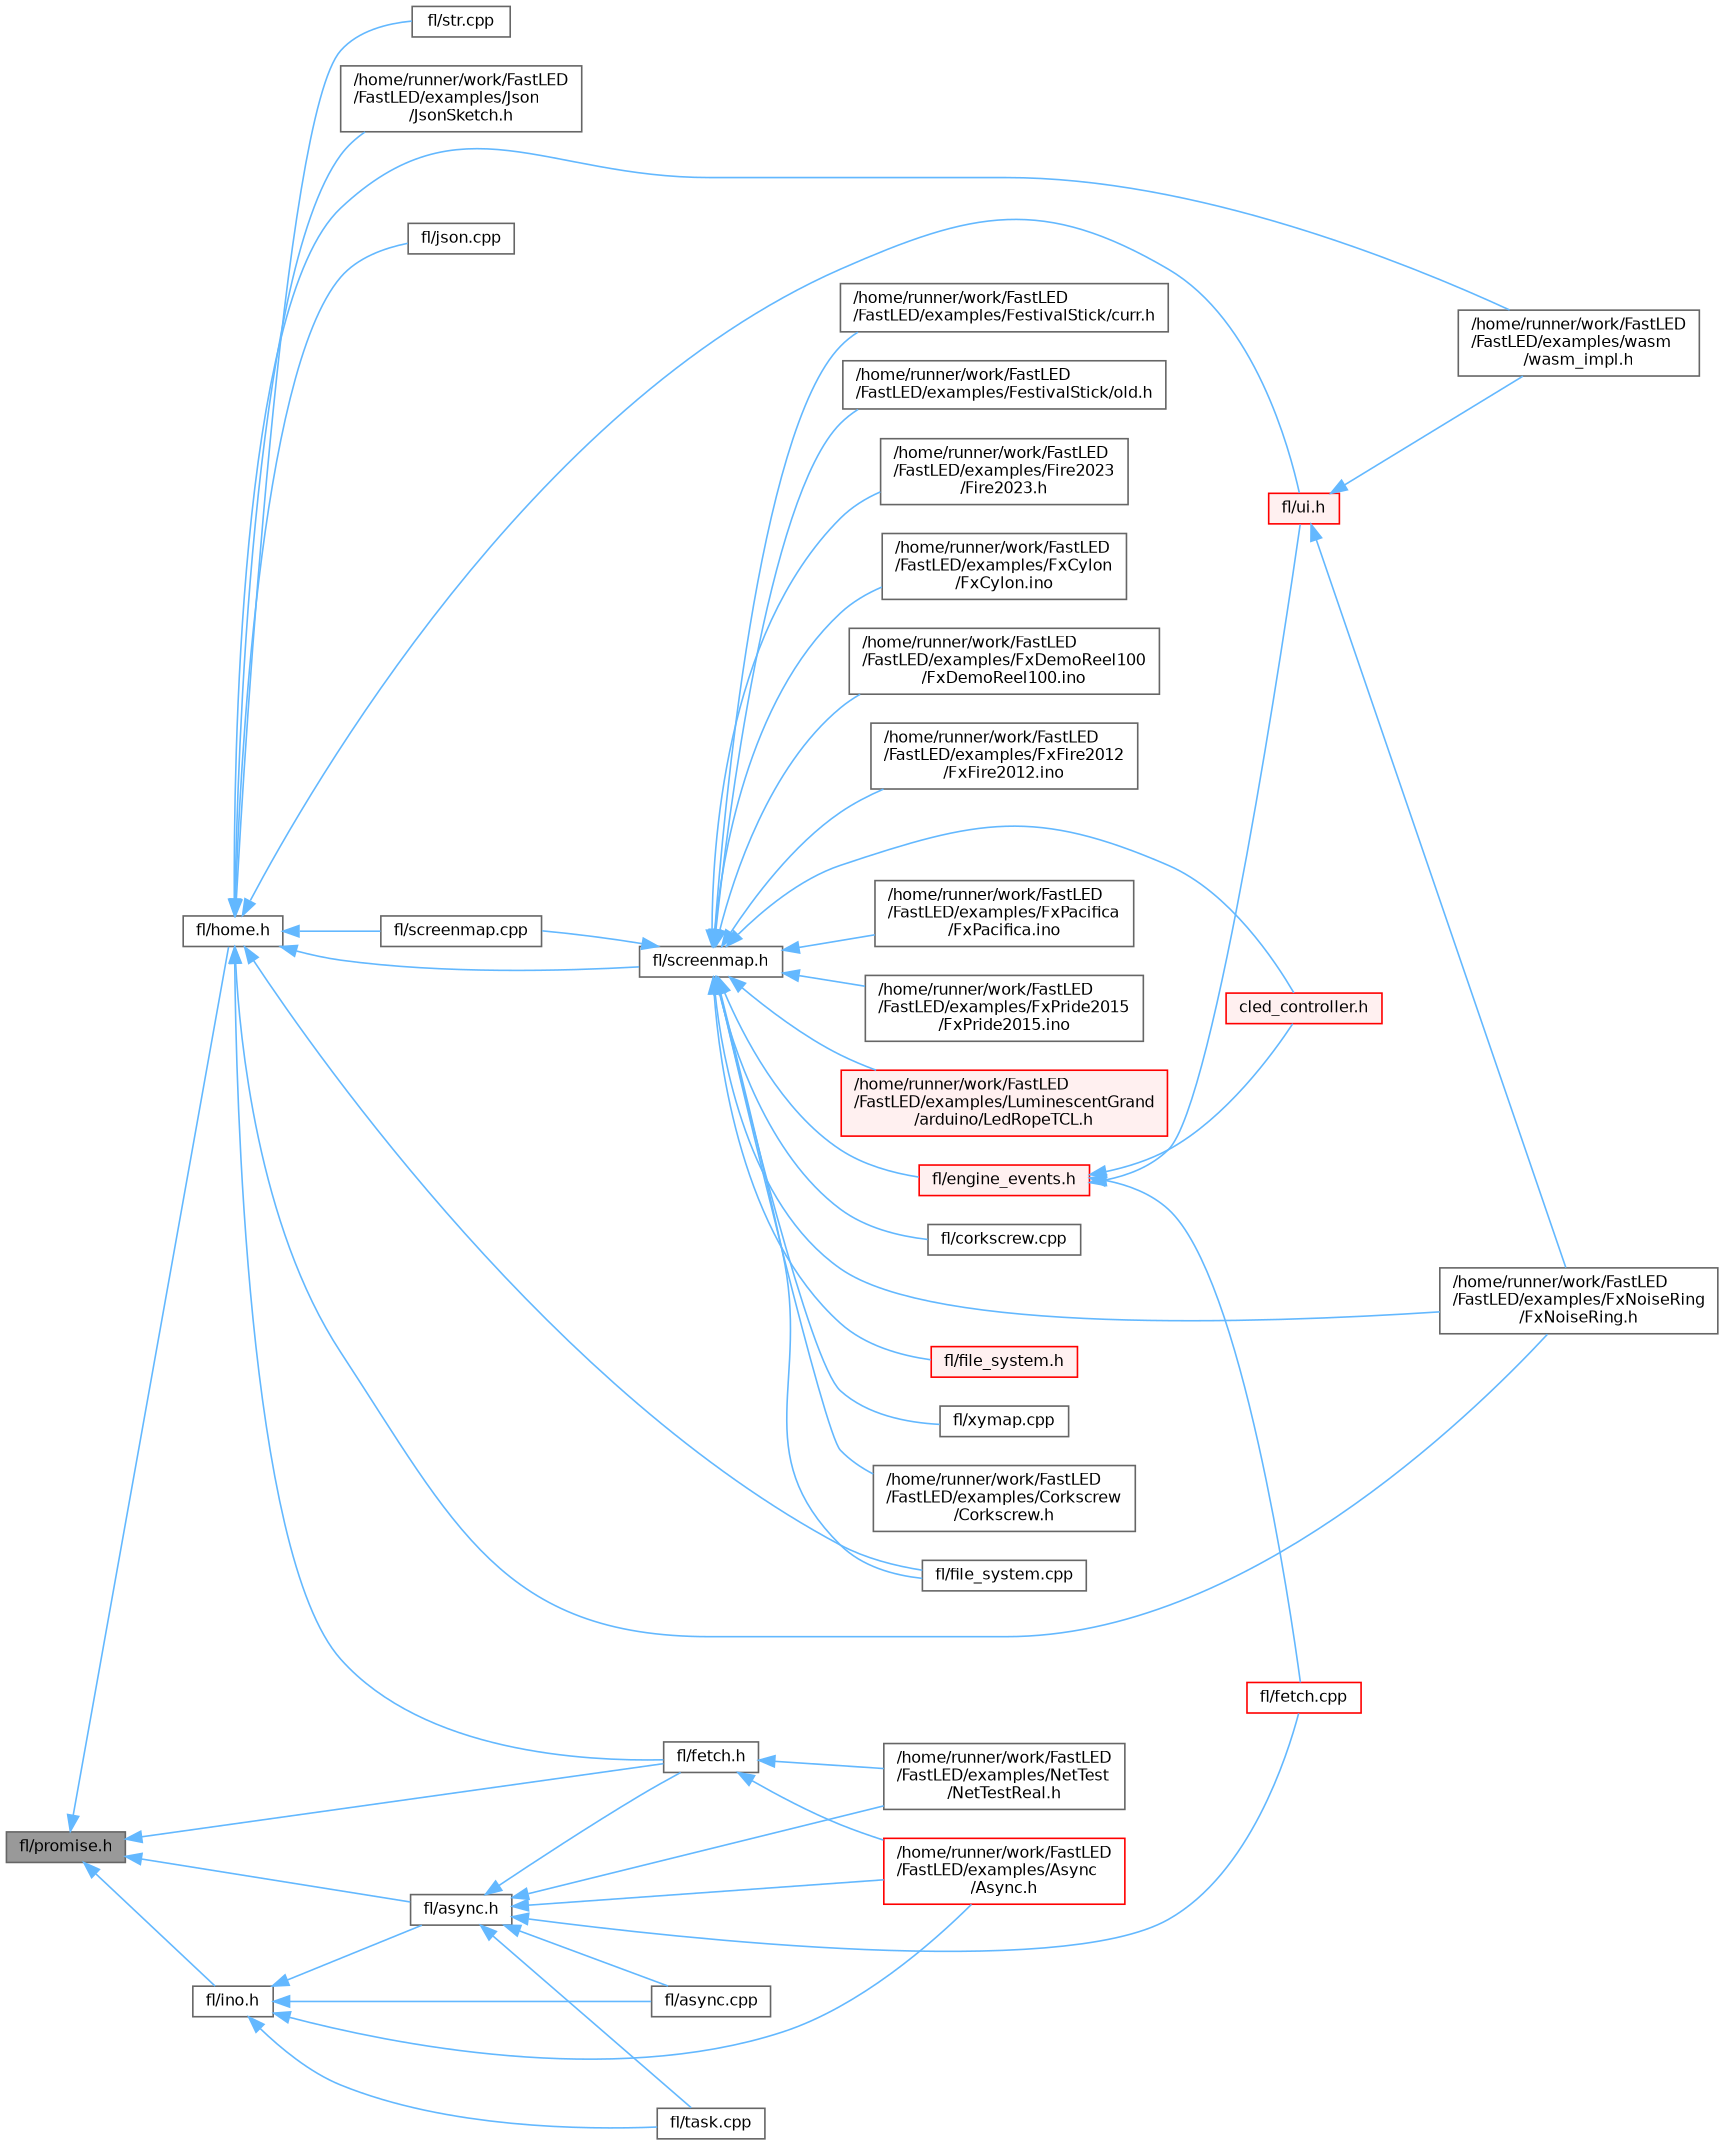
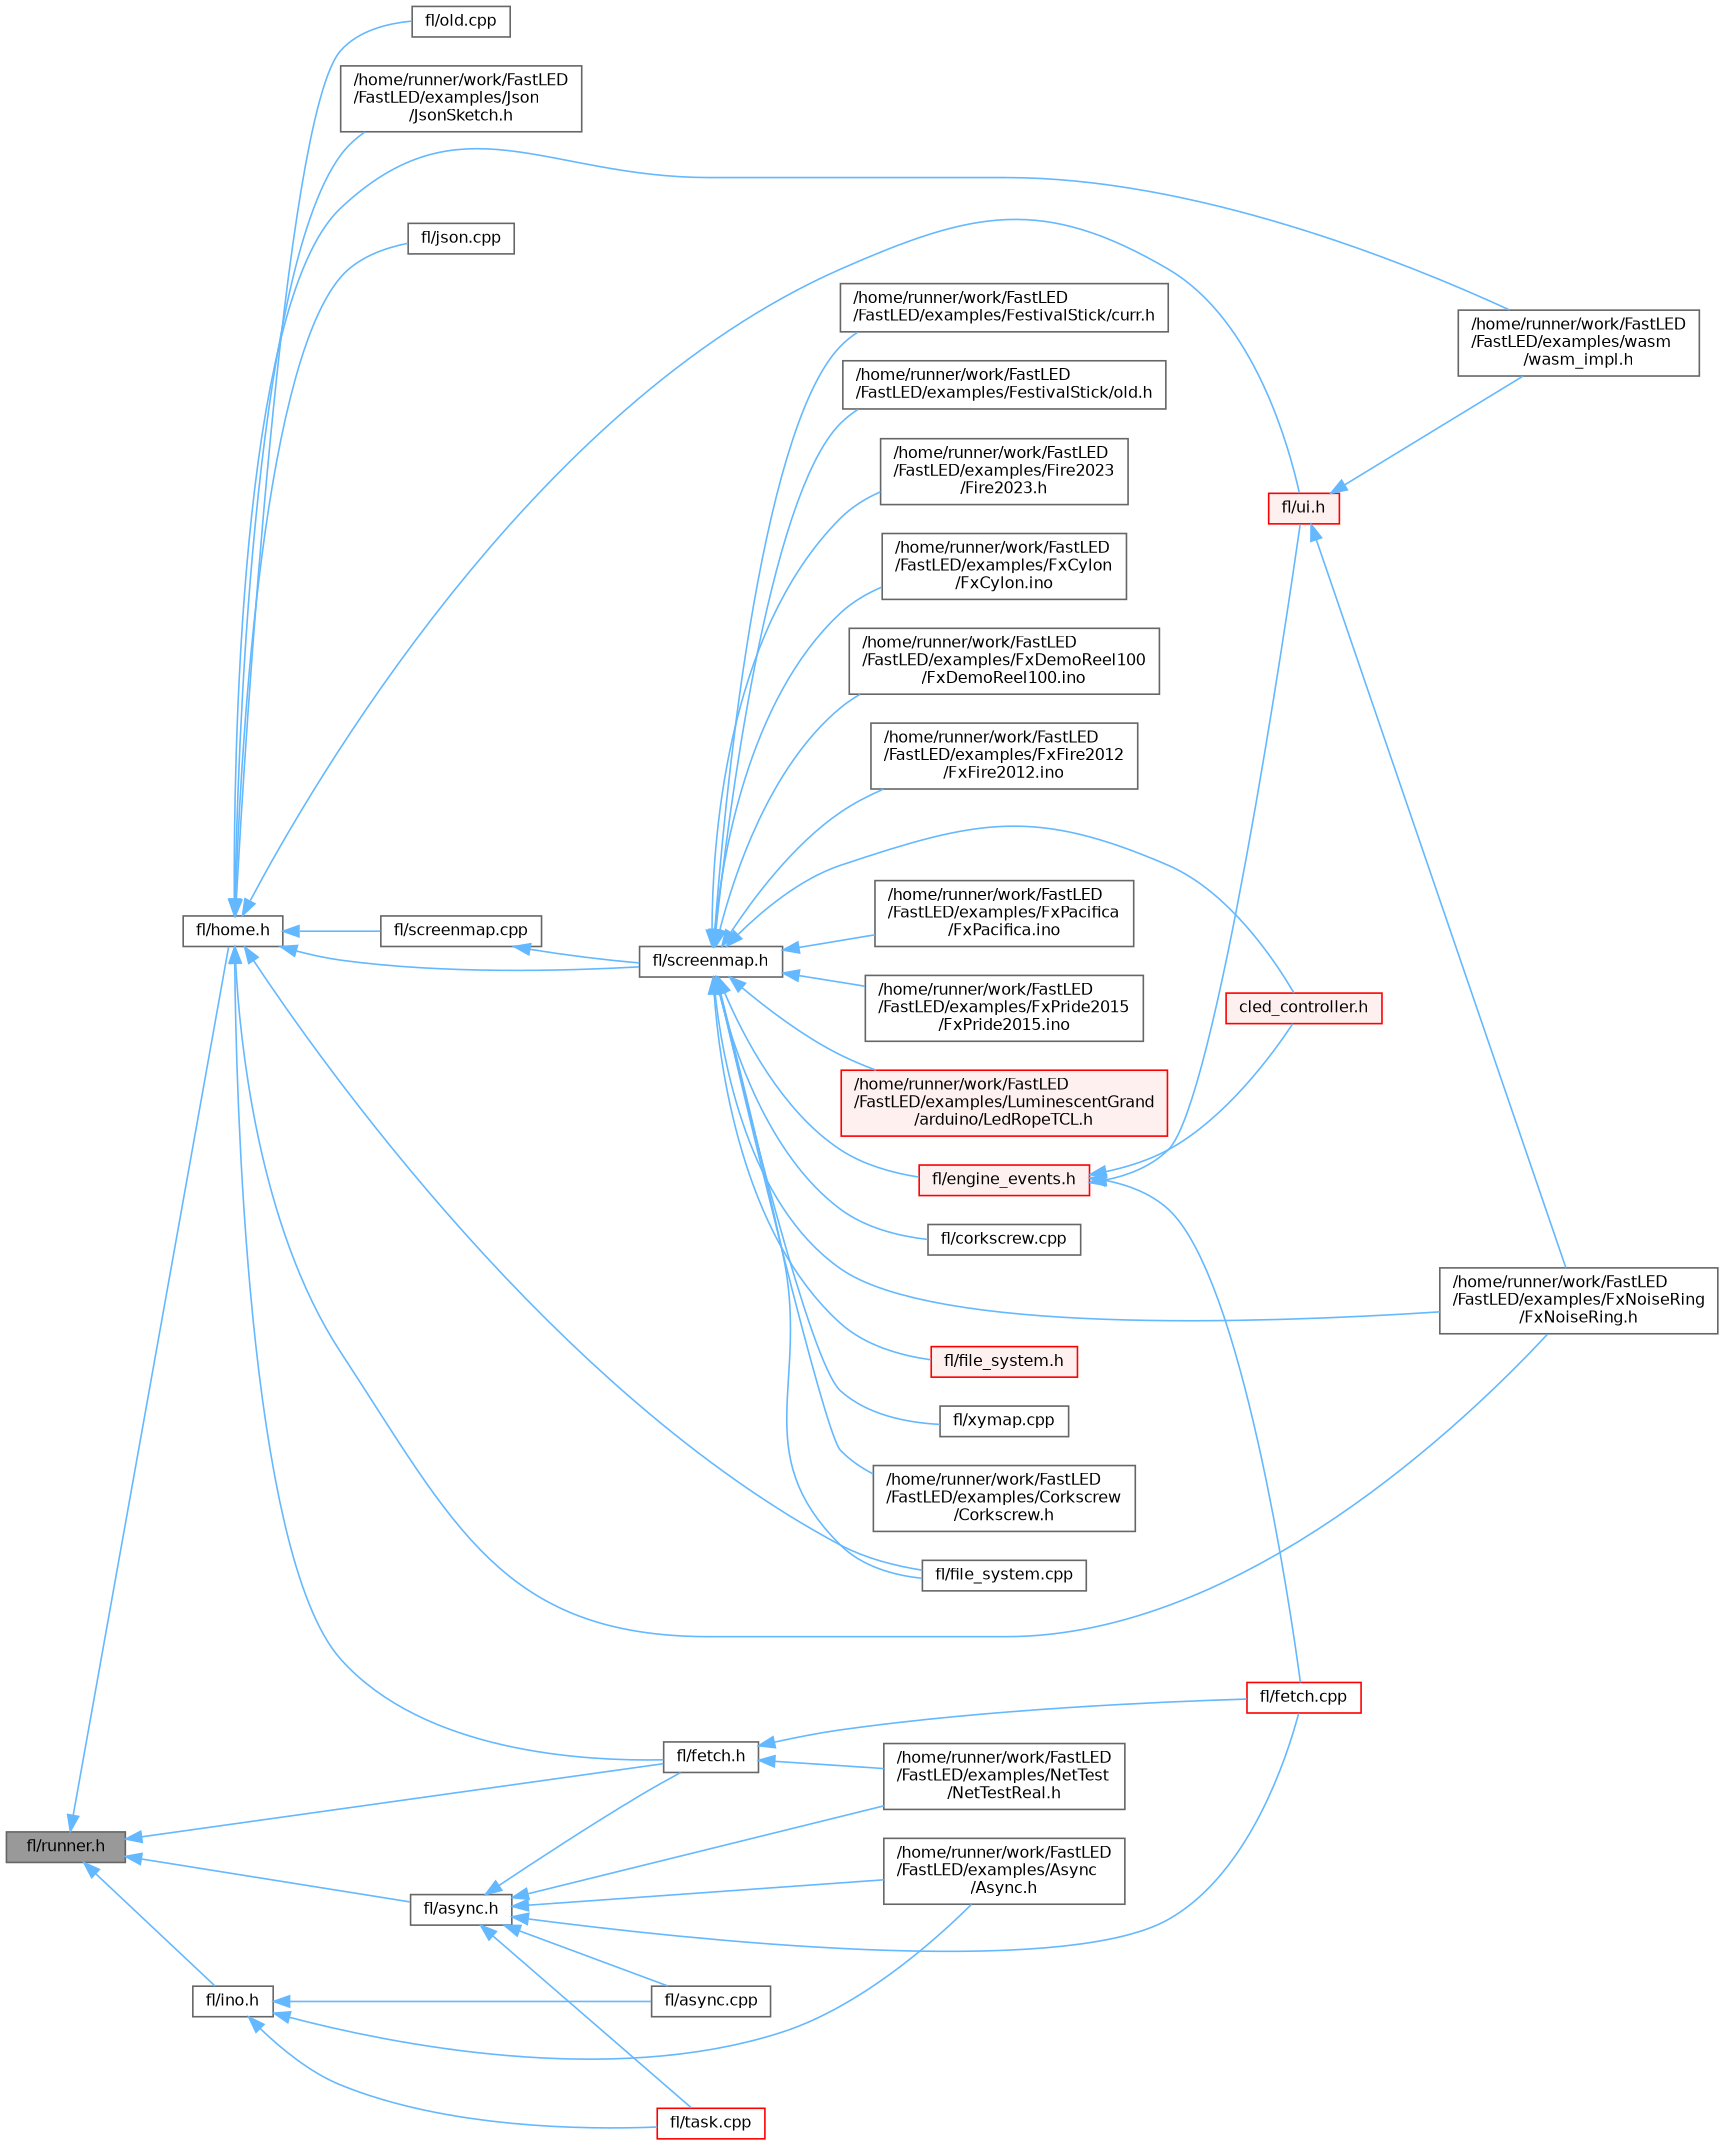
(461, 22) -> (461, 22)
(592, 936) -> (584, 957)
(813, 1813) -> (1010, 1712)
(66, 1847) -> (66, 1847)
(1004, 1871) -> (1004, 1871)
(355, 1953) -> none
(711, 2124) -> (711, 2124)
